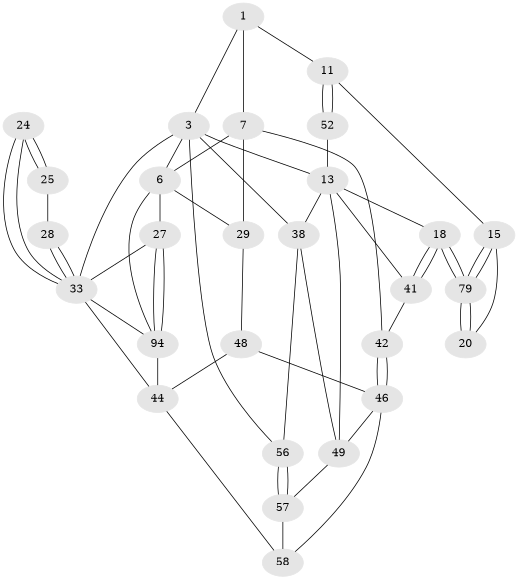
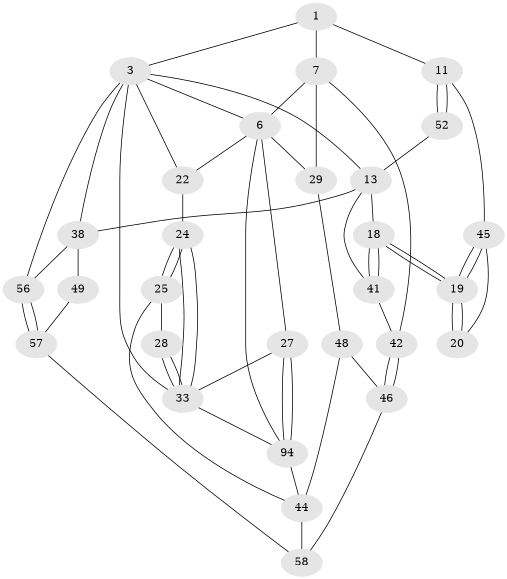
none -> (183, 180)
(494, 235) -> (484, 235)
(466, 290) -> (457, 290)
(340, 317) -> none
(117, 344) -> (167, 425)
(361, 426) -> none
